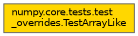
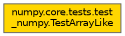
(69, 18) -> (62, 18)
